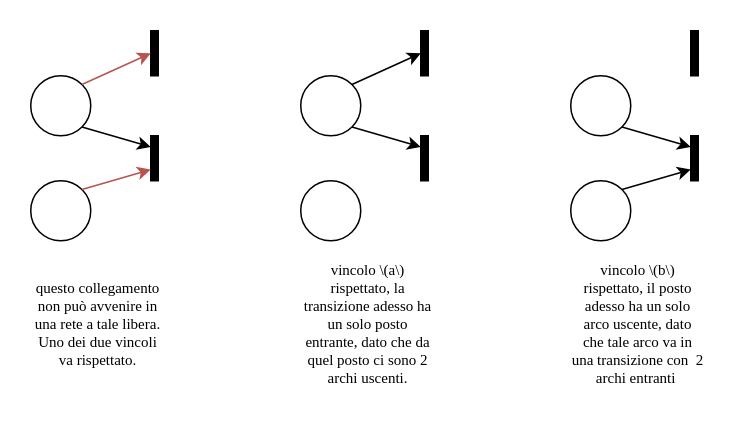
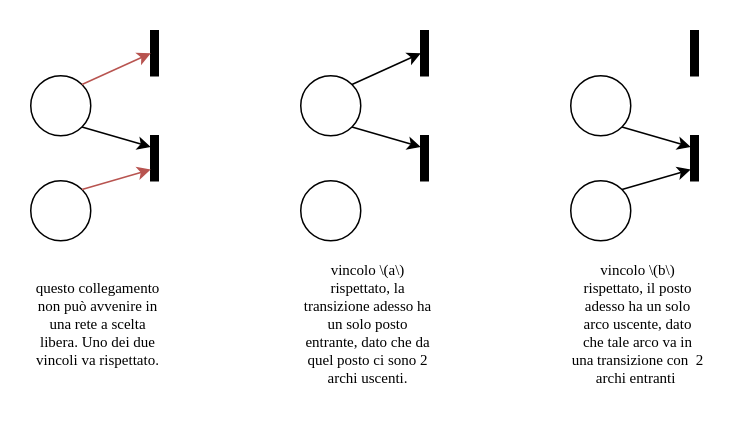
(98, 323) -> (98, 323)
